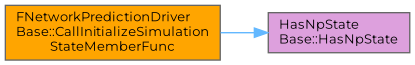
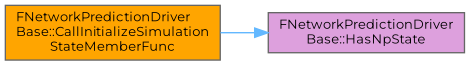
(339, 33) -> (366, 33)
